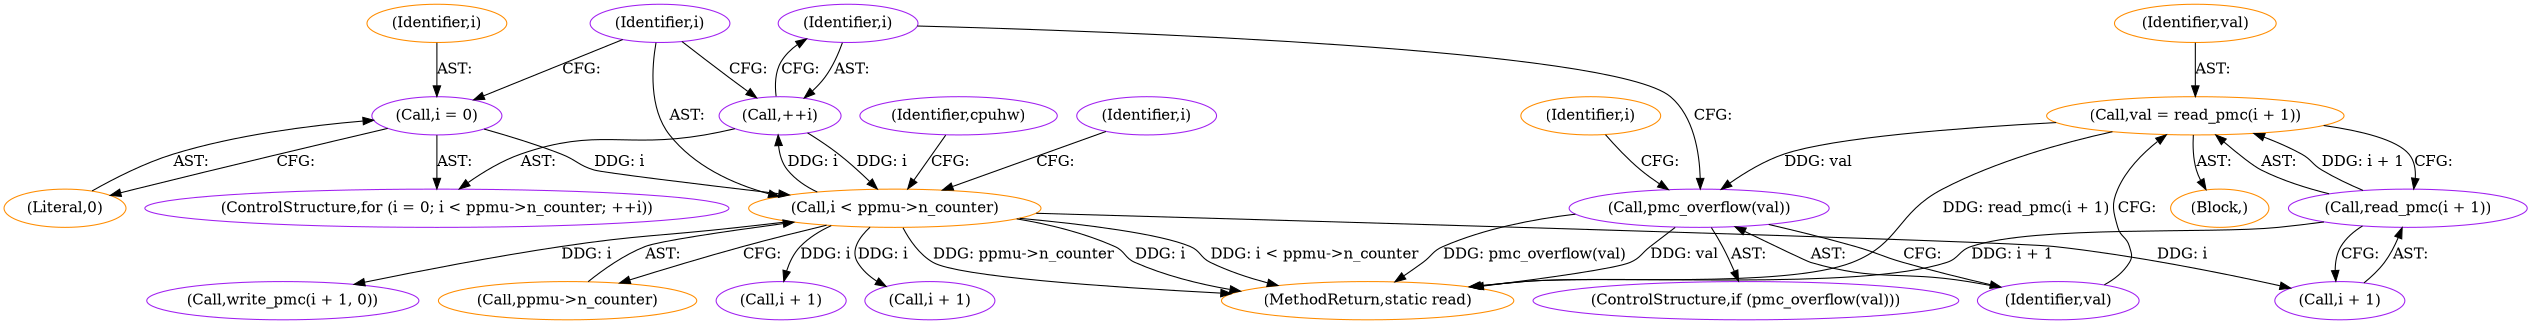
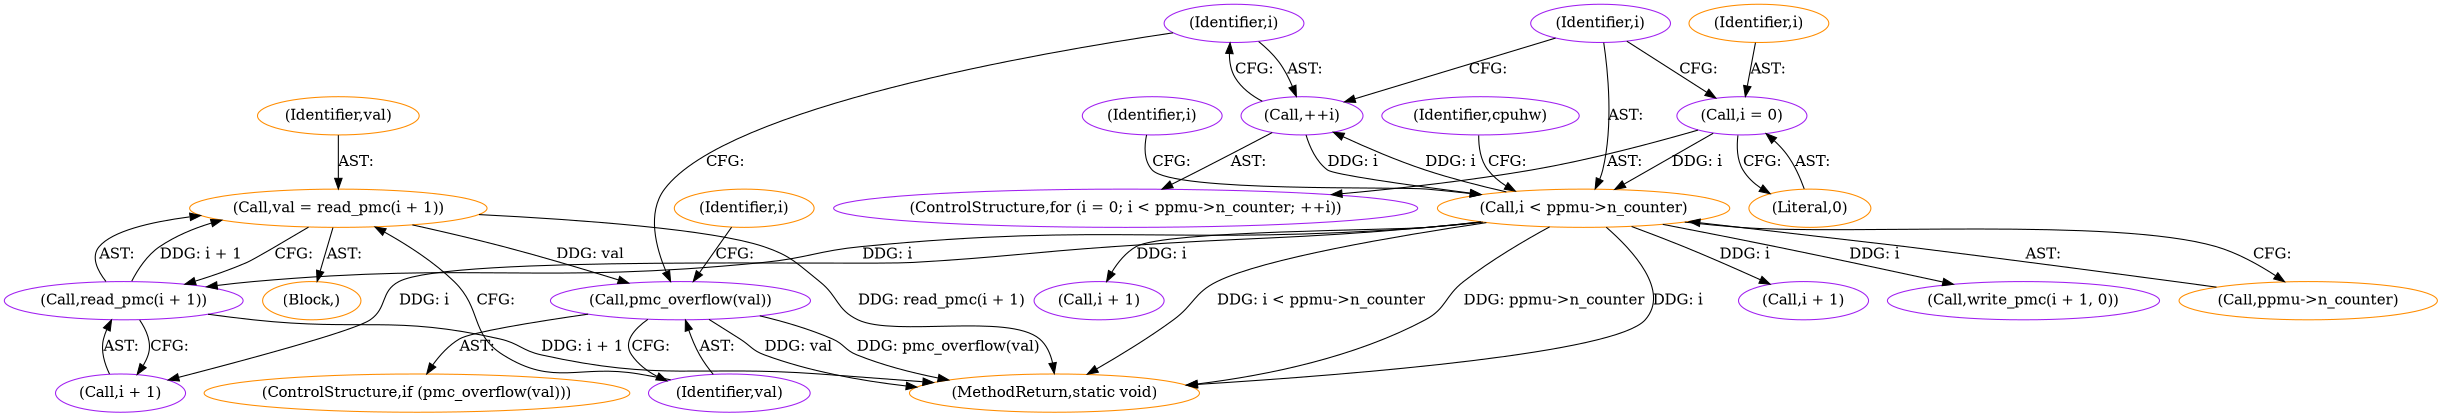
none -> (849, 248)
(1368, 301) -> (1054, 393)
(1746, 301) -> (417, 393)
